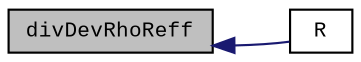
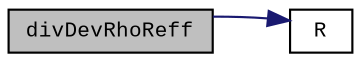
(262, 44) -> (240, 17)
